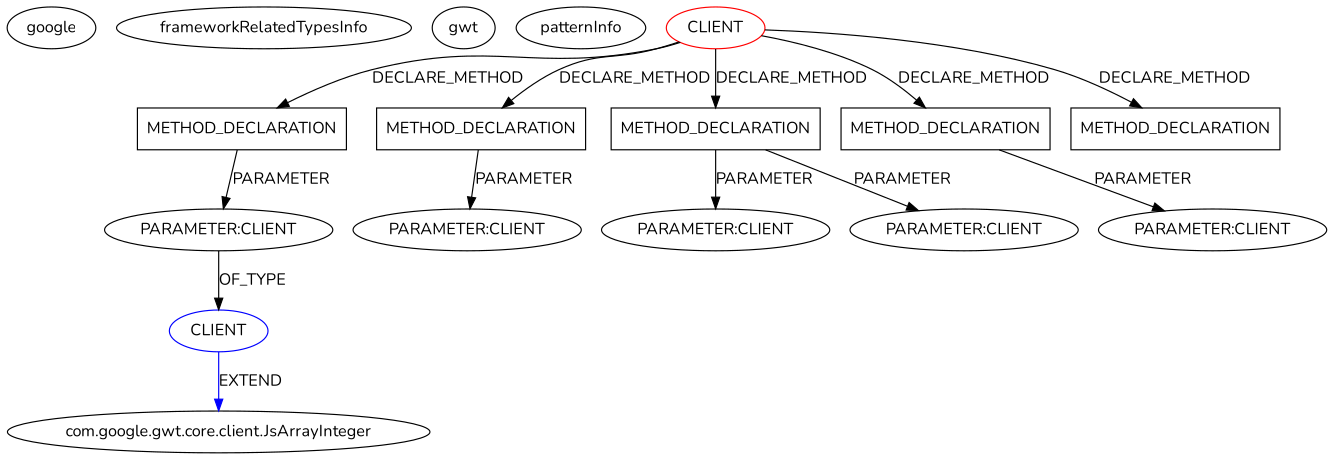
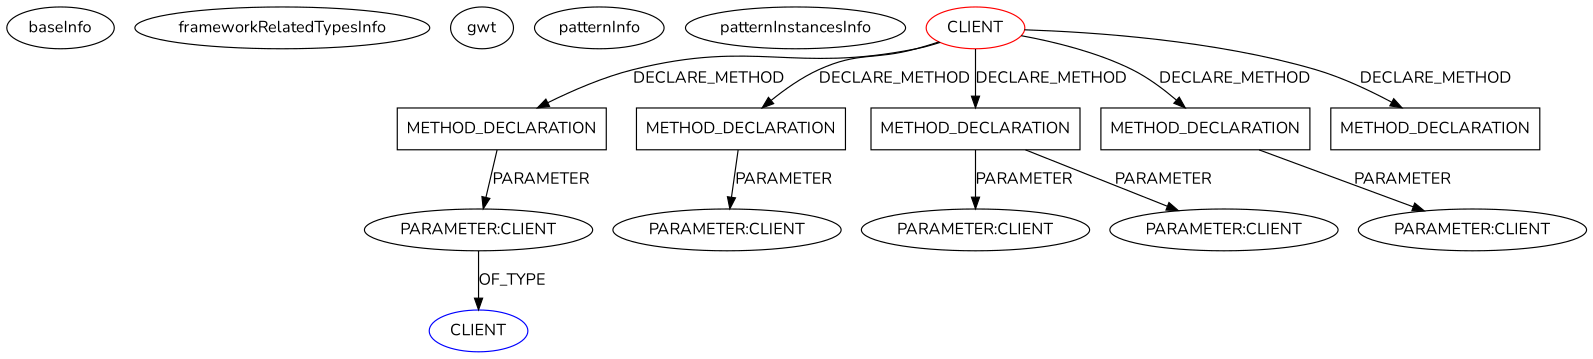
(51, 28) -> (61, 28)
none -> (796, 28)
(219, 432) -> none
